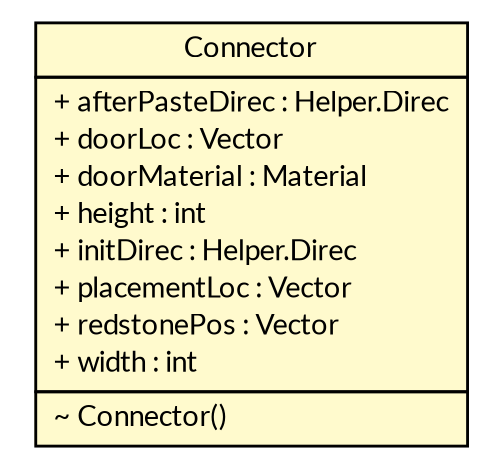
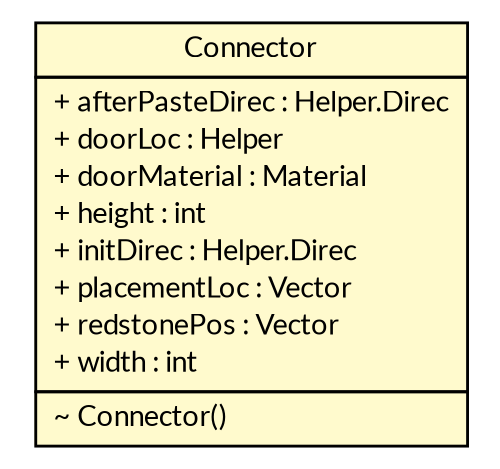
(169, 140) -> (169, 140)
